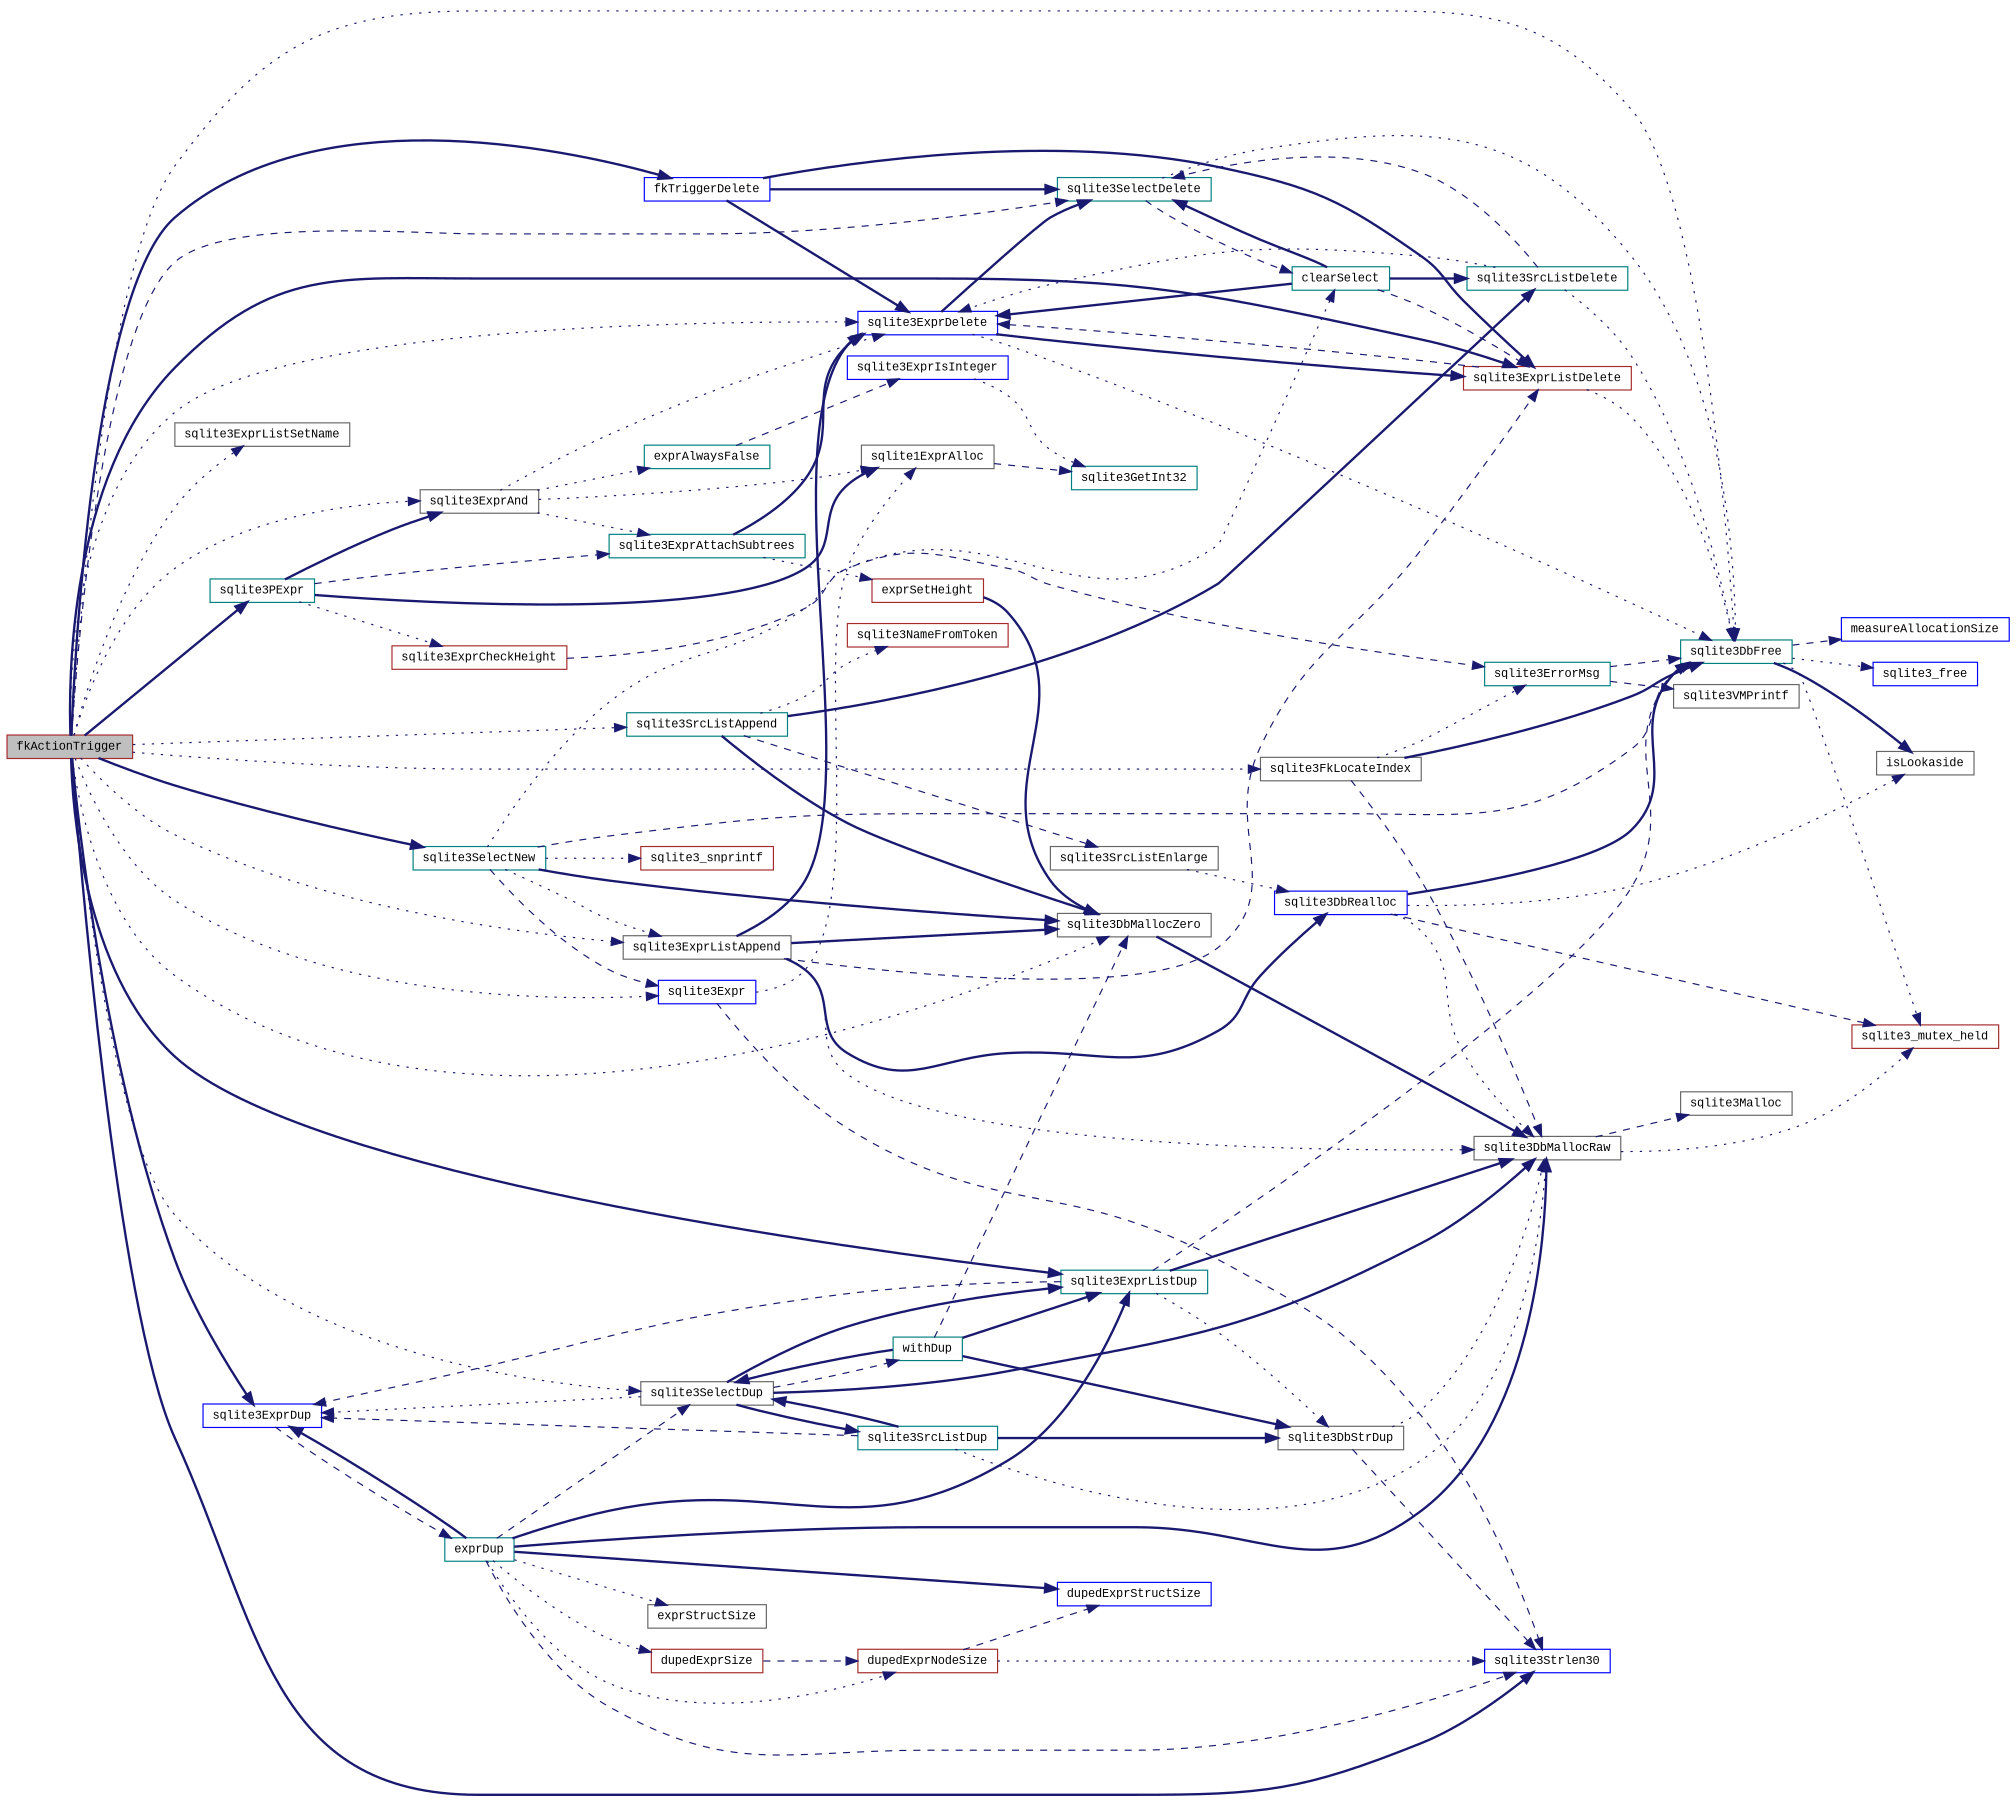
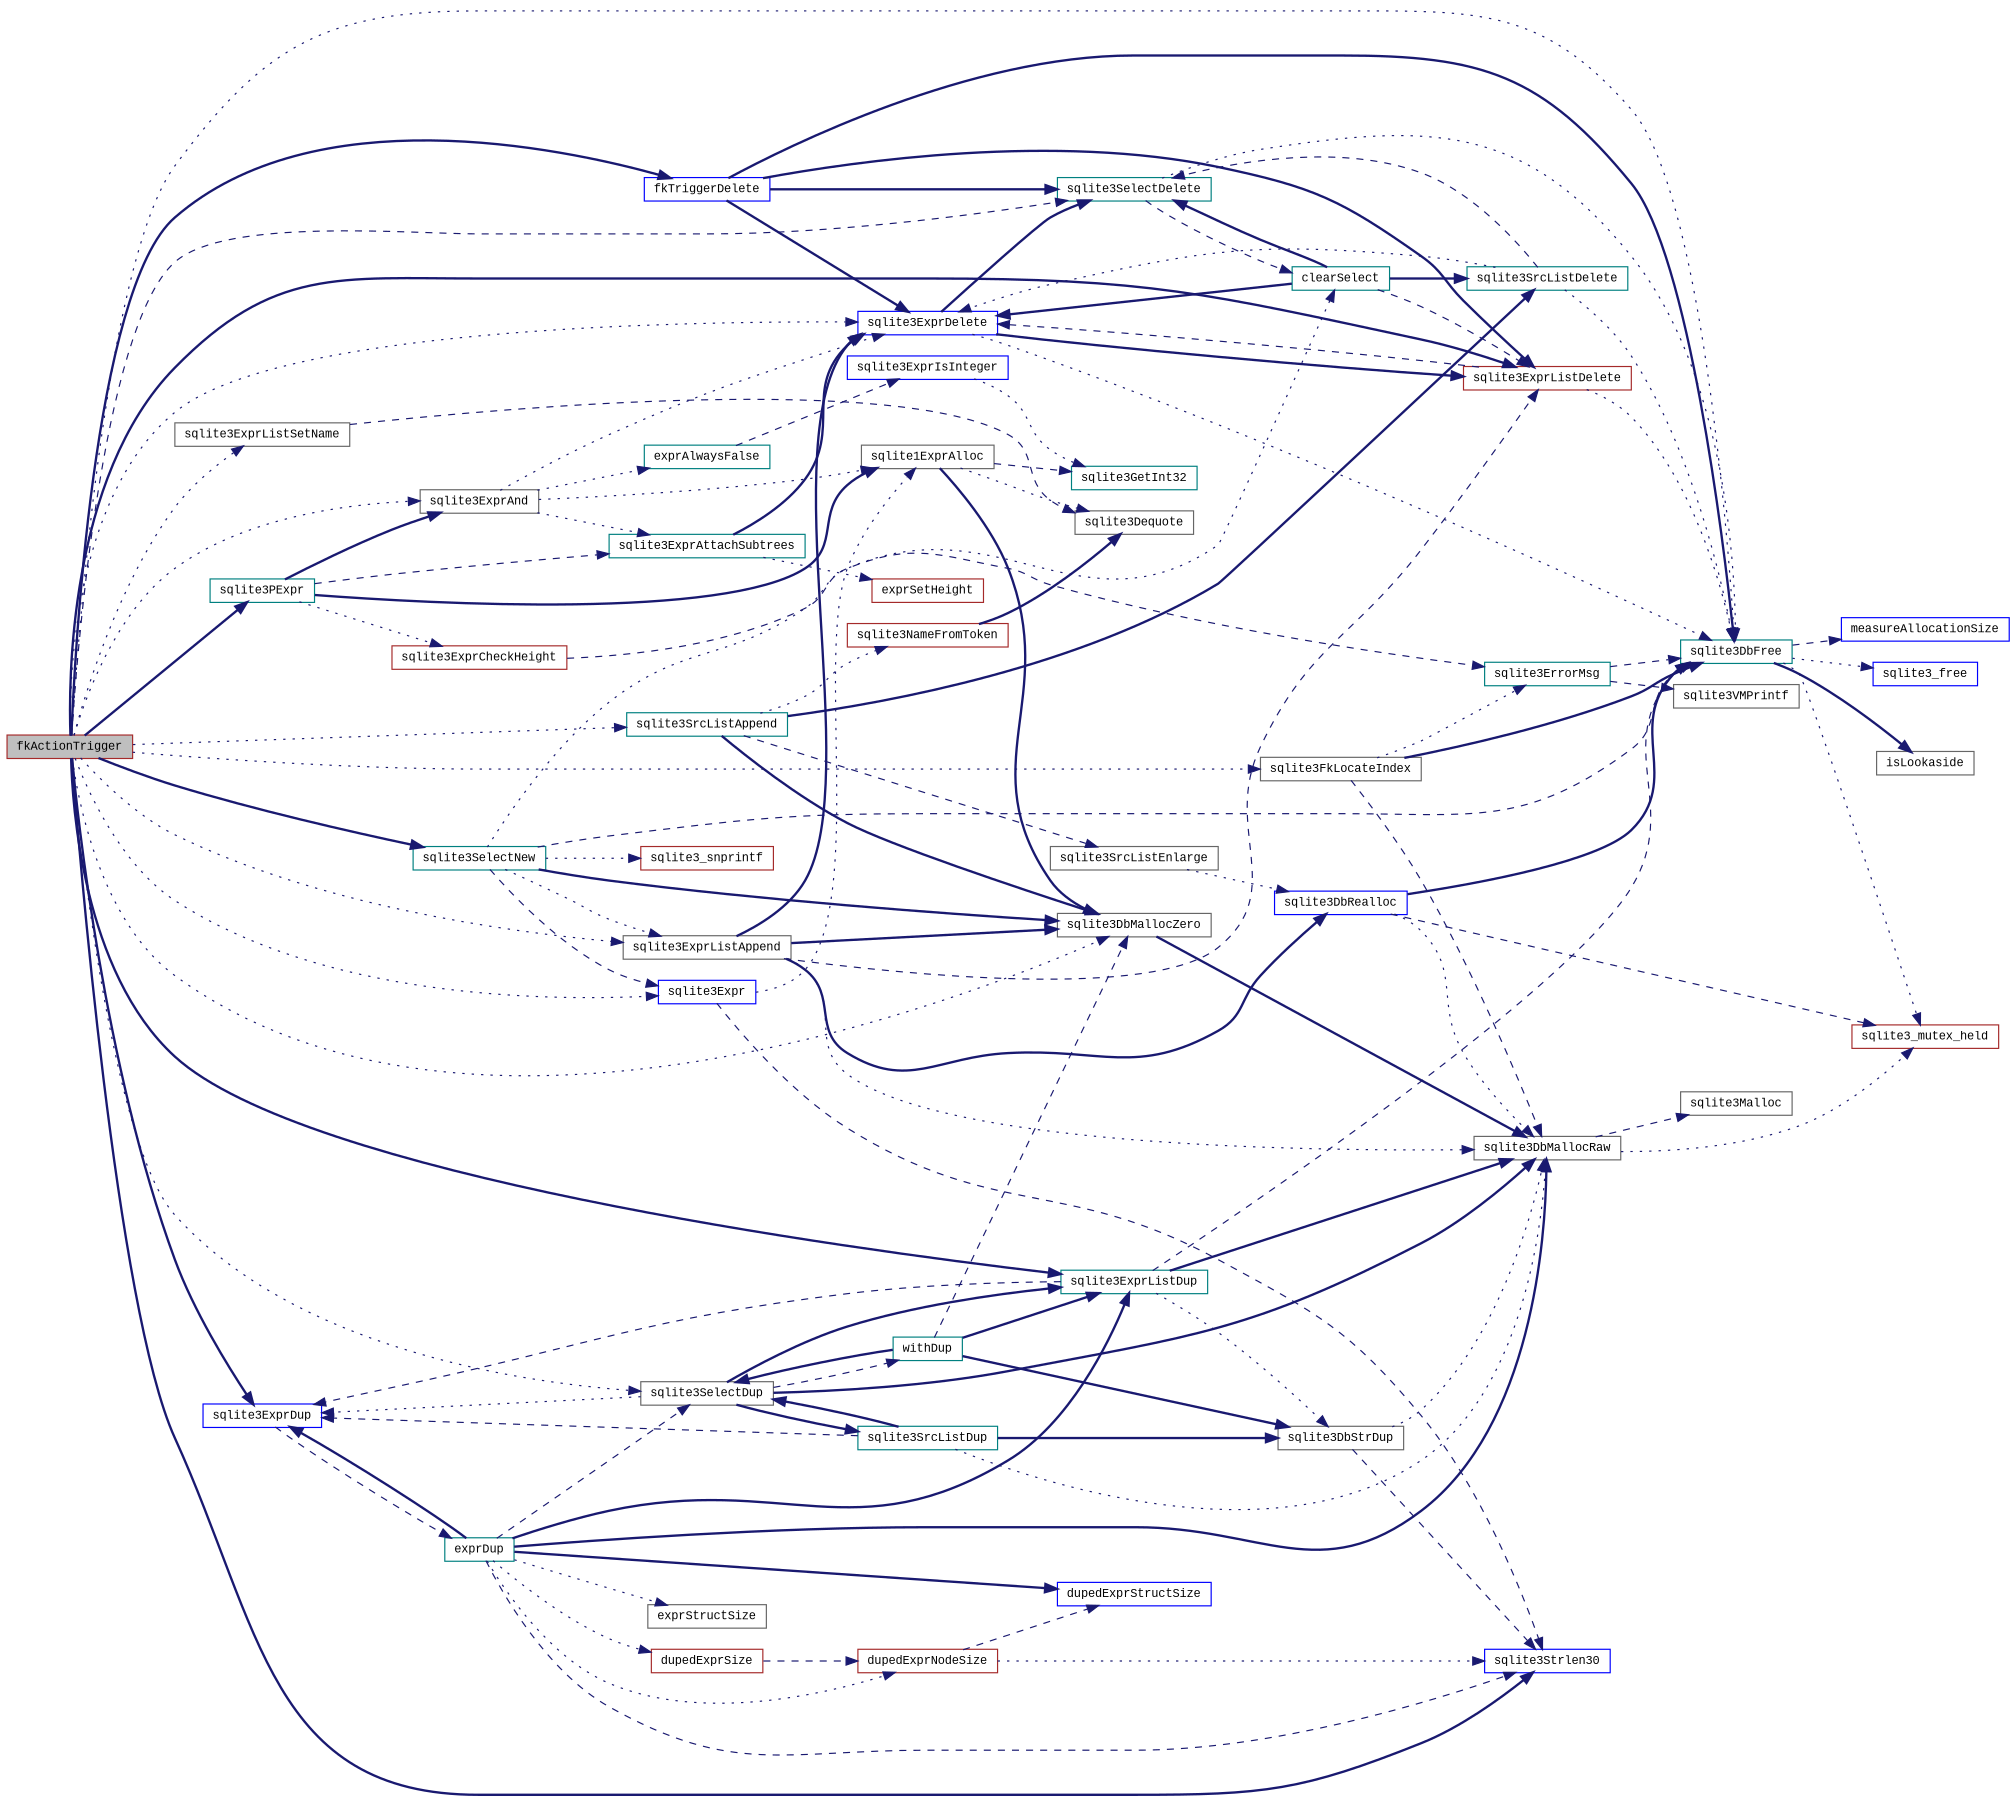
none -> (1420, 59)
none -> (1134, 523)
(1031, 754) -> (1023, 689)
(1660, 879) -> none
